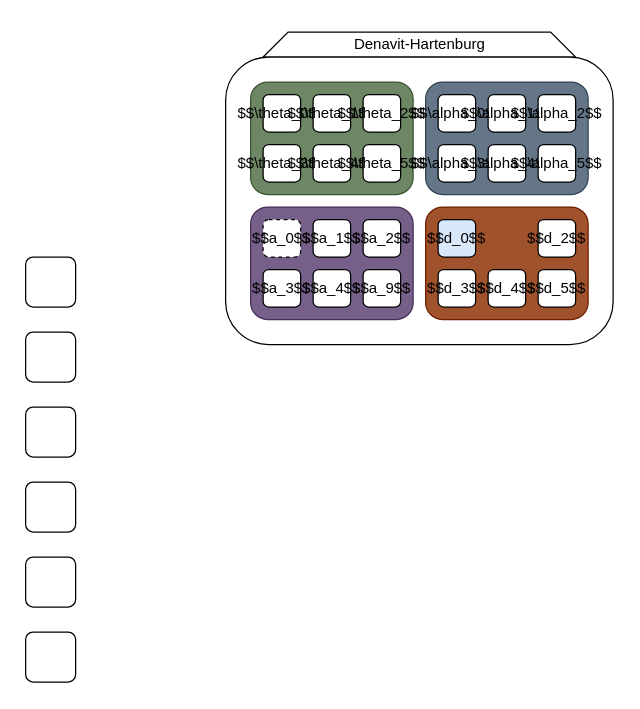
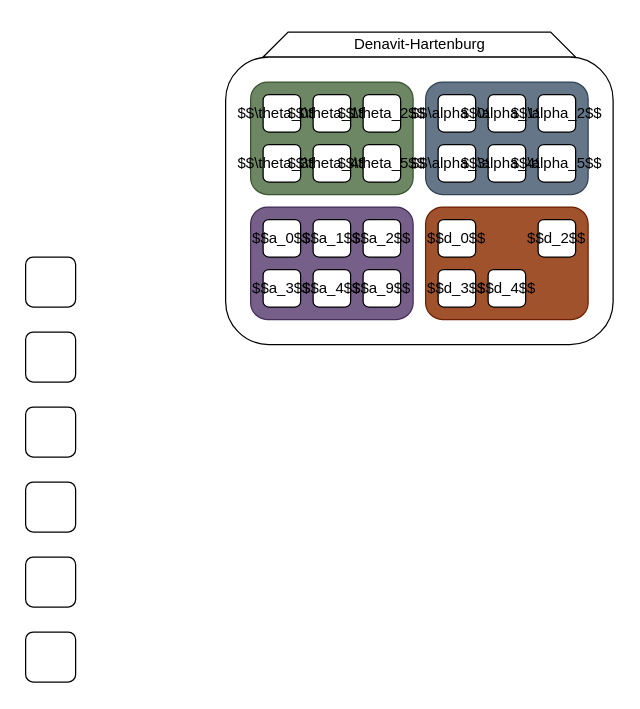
(282, 238) -> (282, 238)
(457, 238) -> (457, 238)
(557, 288) -> none
